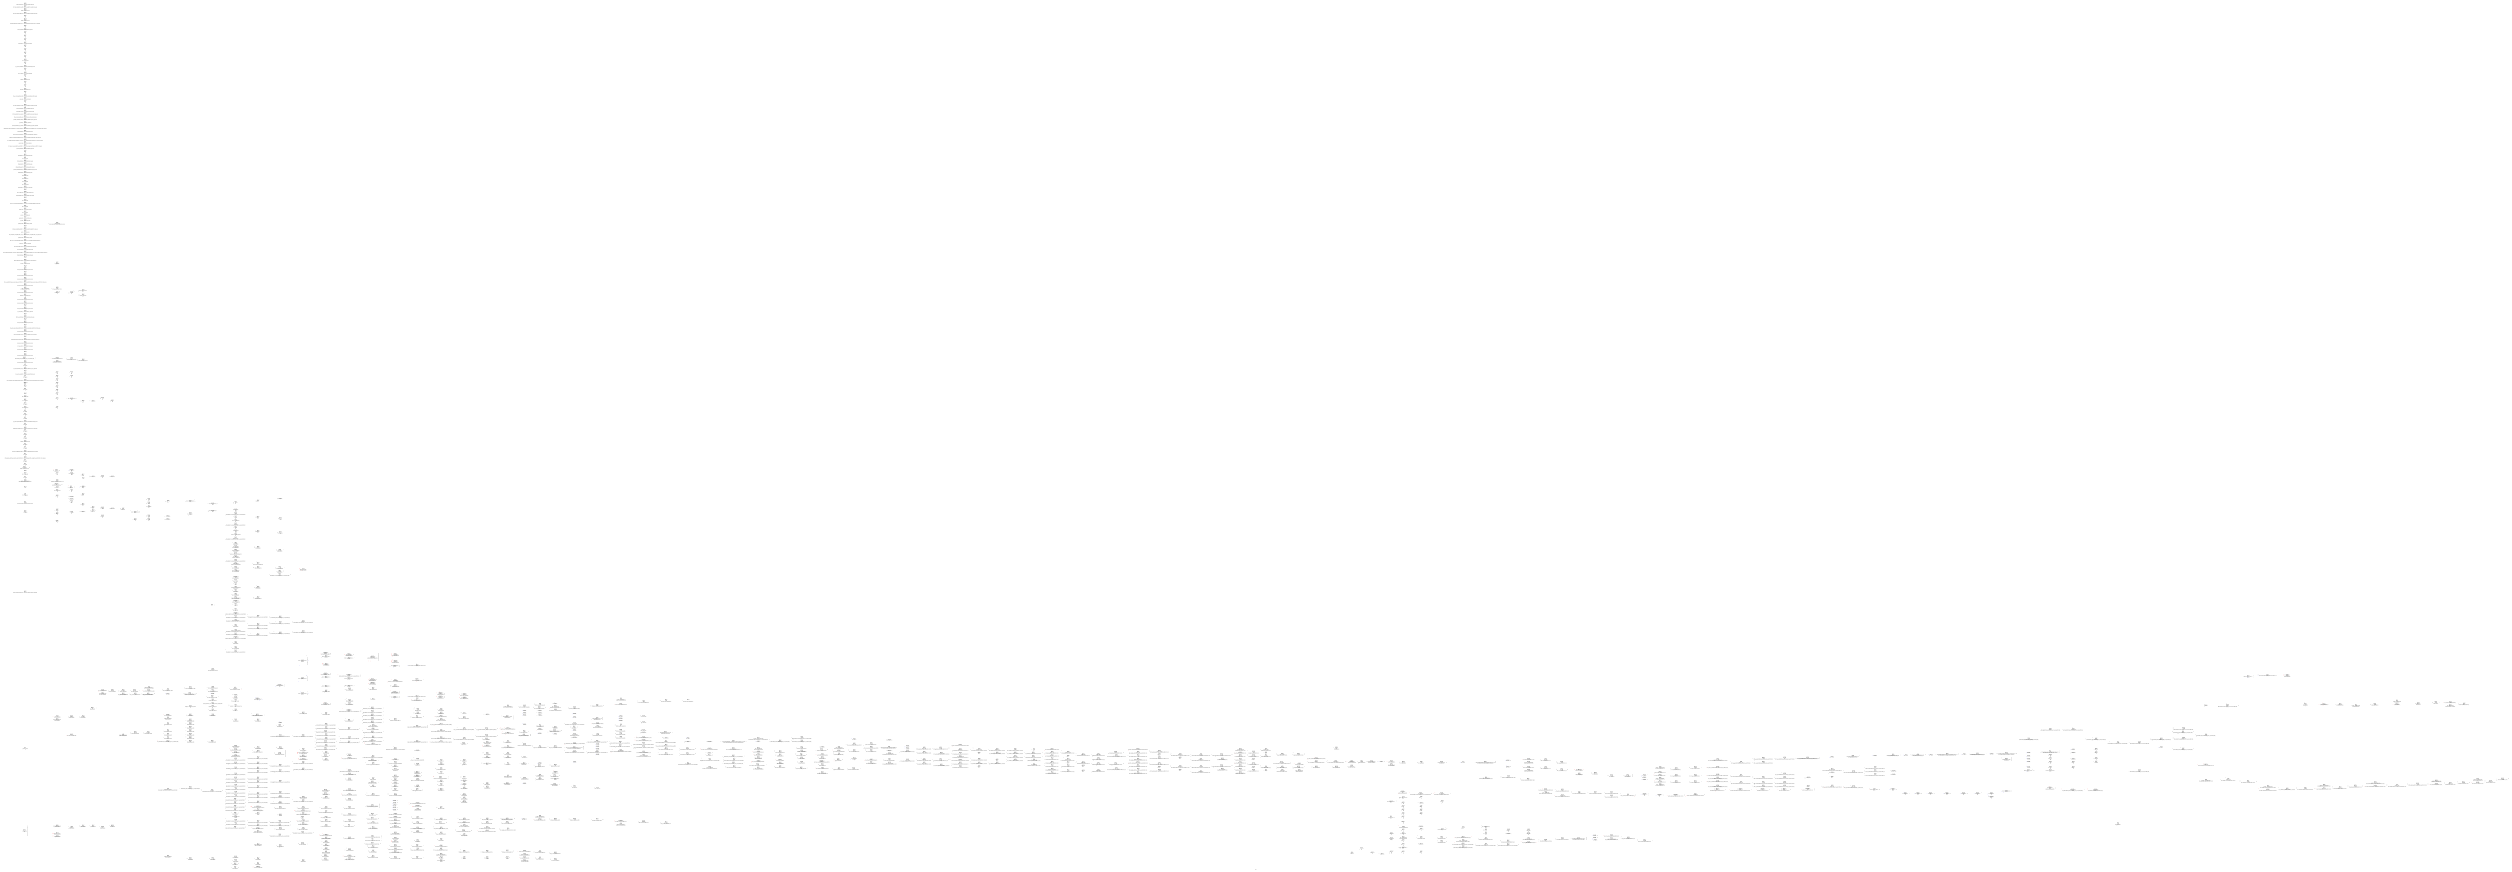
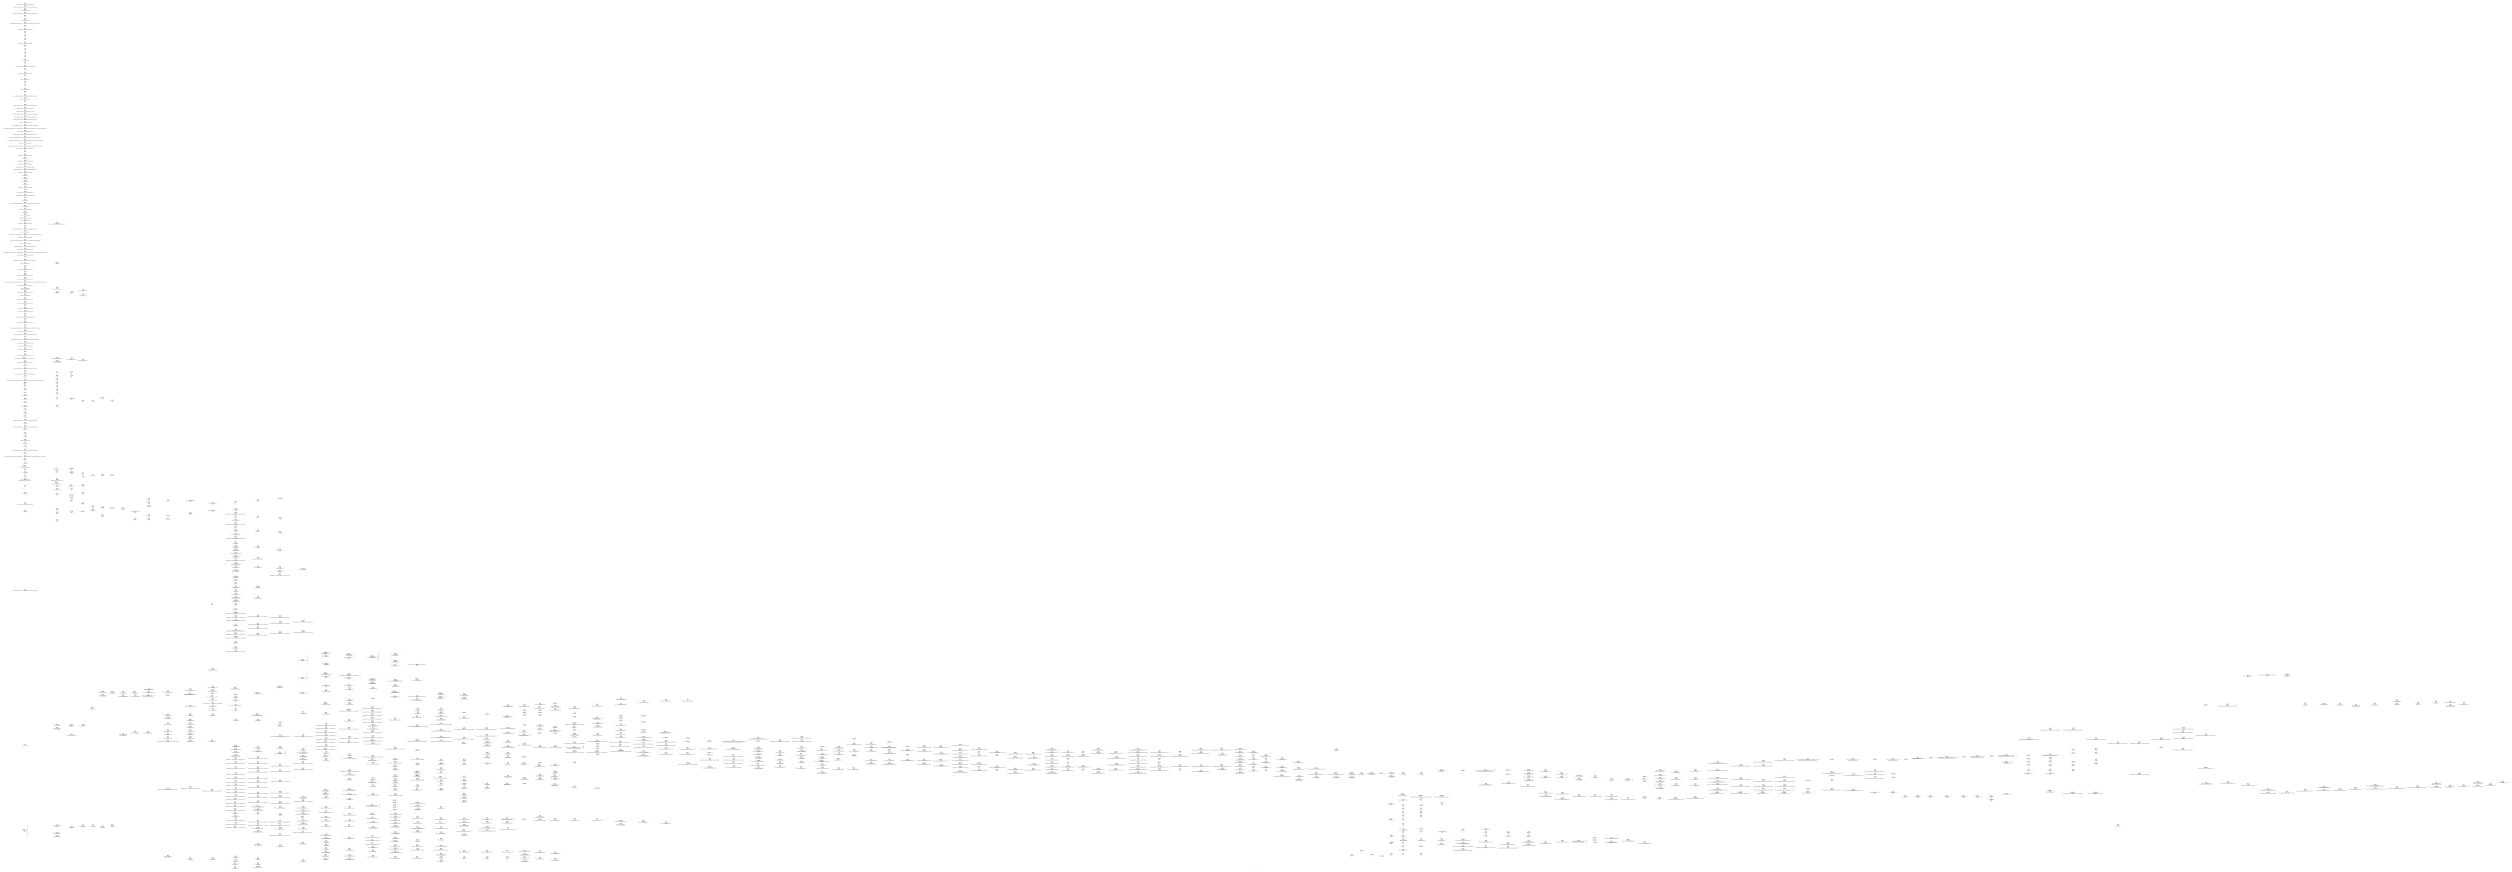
none -> (1015, 769)
